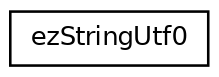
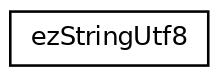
(109, 39) -> (109, 39)
